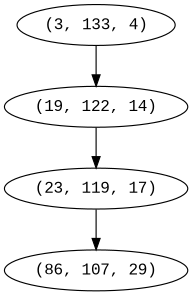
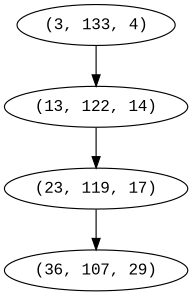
(96, 107) -> (96, 107)
(96, 270) -> (96, 270)
